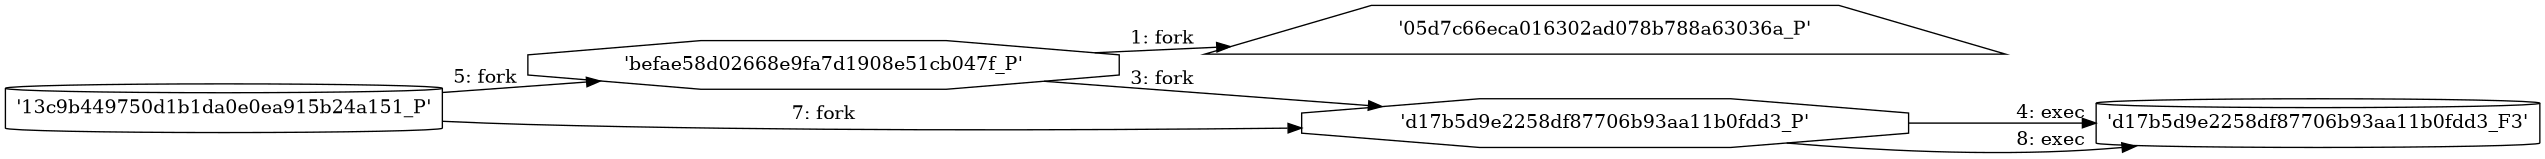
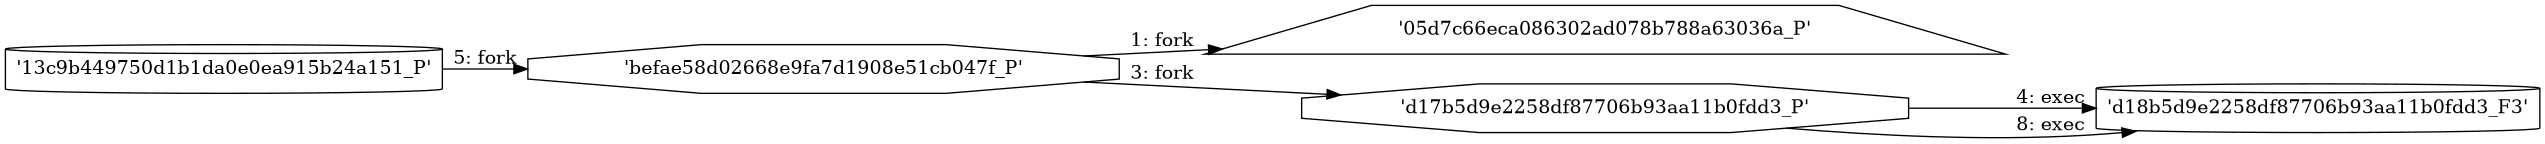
(1605, 30) -> (1605, 30)
(2318, 123) -> (2318, 108)
(865, 129) -> none
